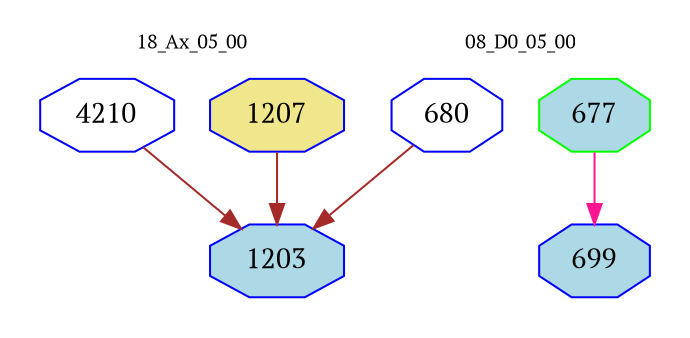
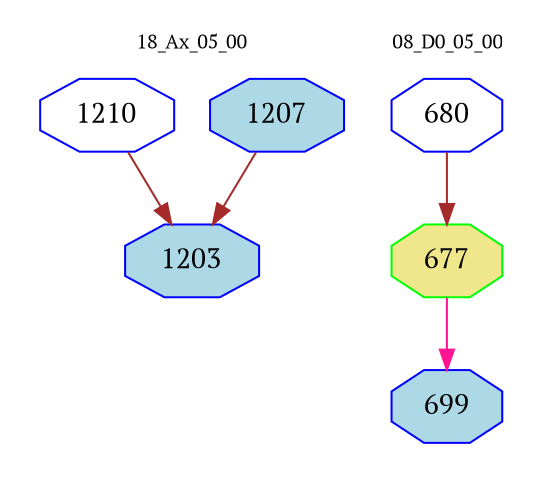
(107, 115) -> (107, 115)
(277, 115) -> (277, 115)
(595, 115) -> (447, 261)
(390, 164) -> (447, 178)
